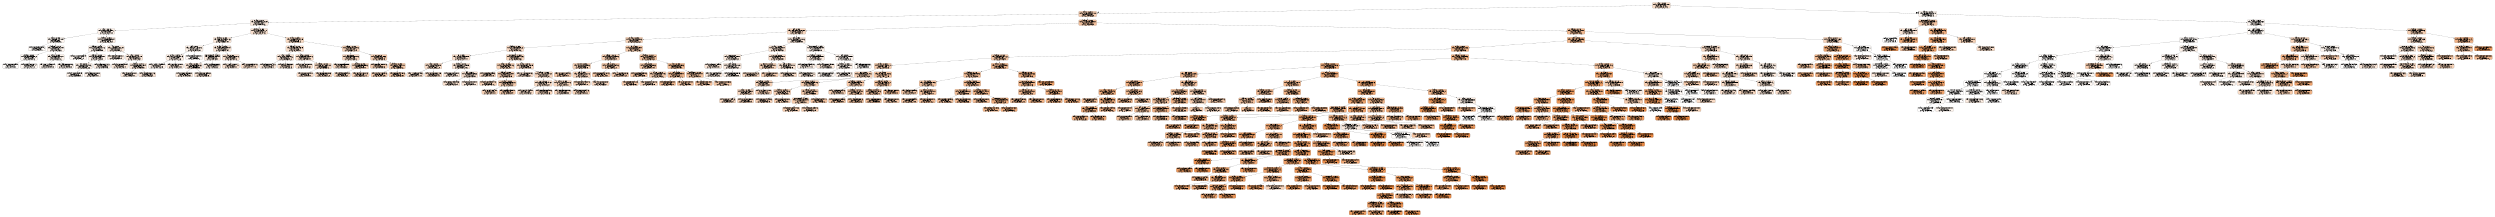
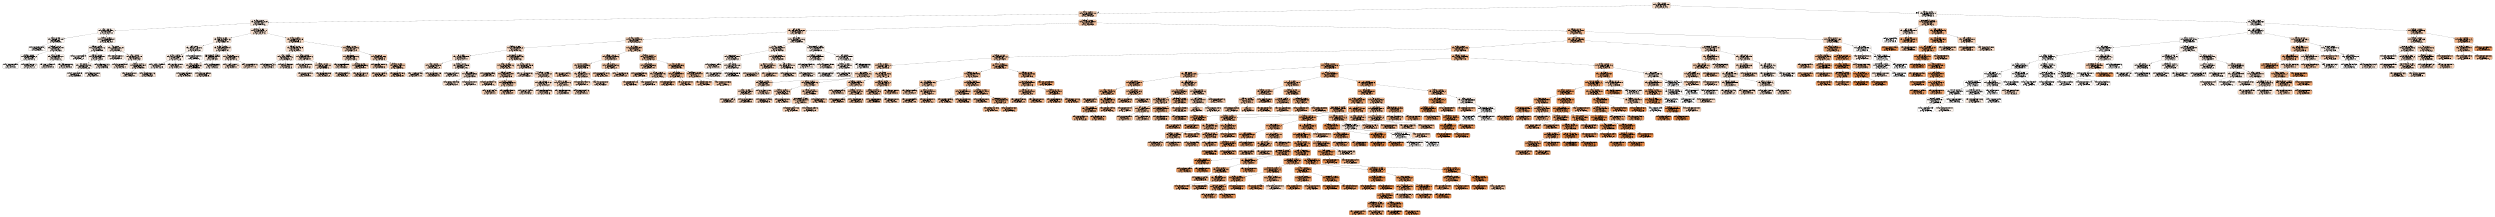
none -> (1967, 49)
(1498, 187) -> (1498, 187)
